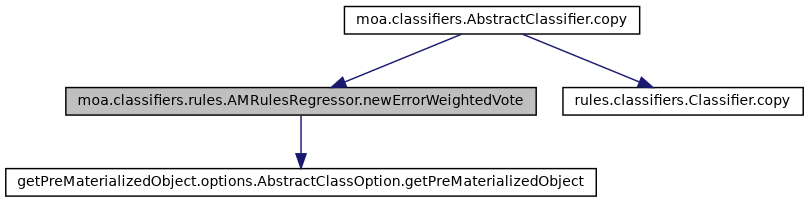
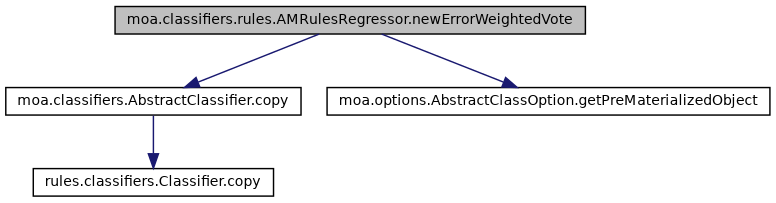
(403, 58) -> (259, 58)
(301, 182) -> (548, 101)
